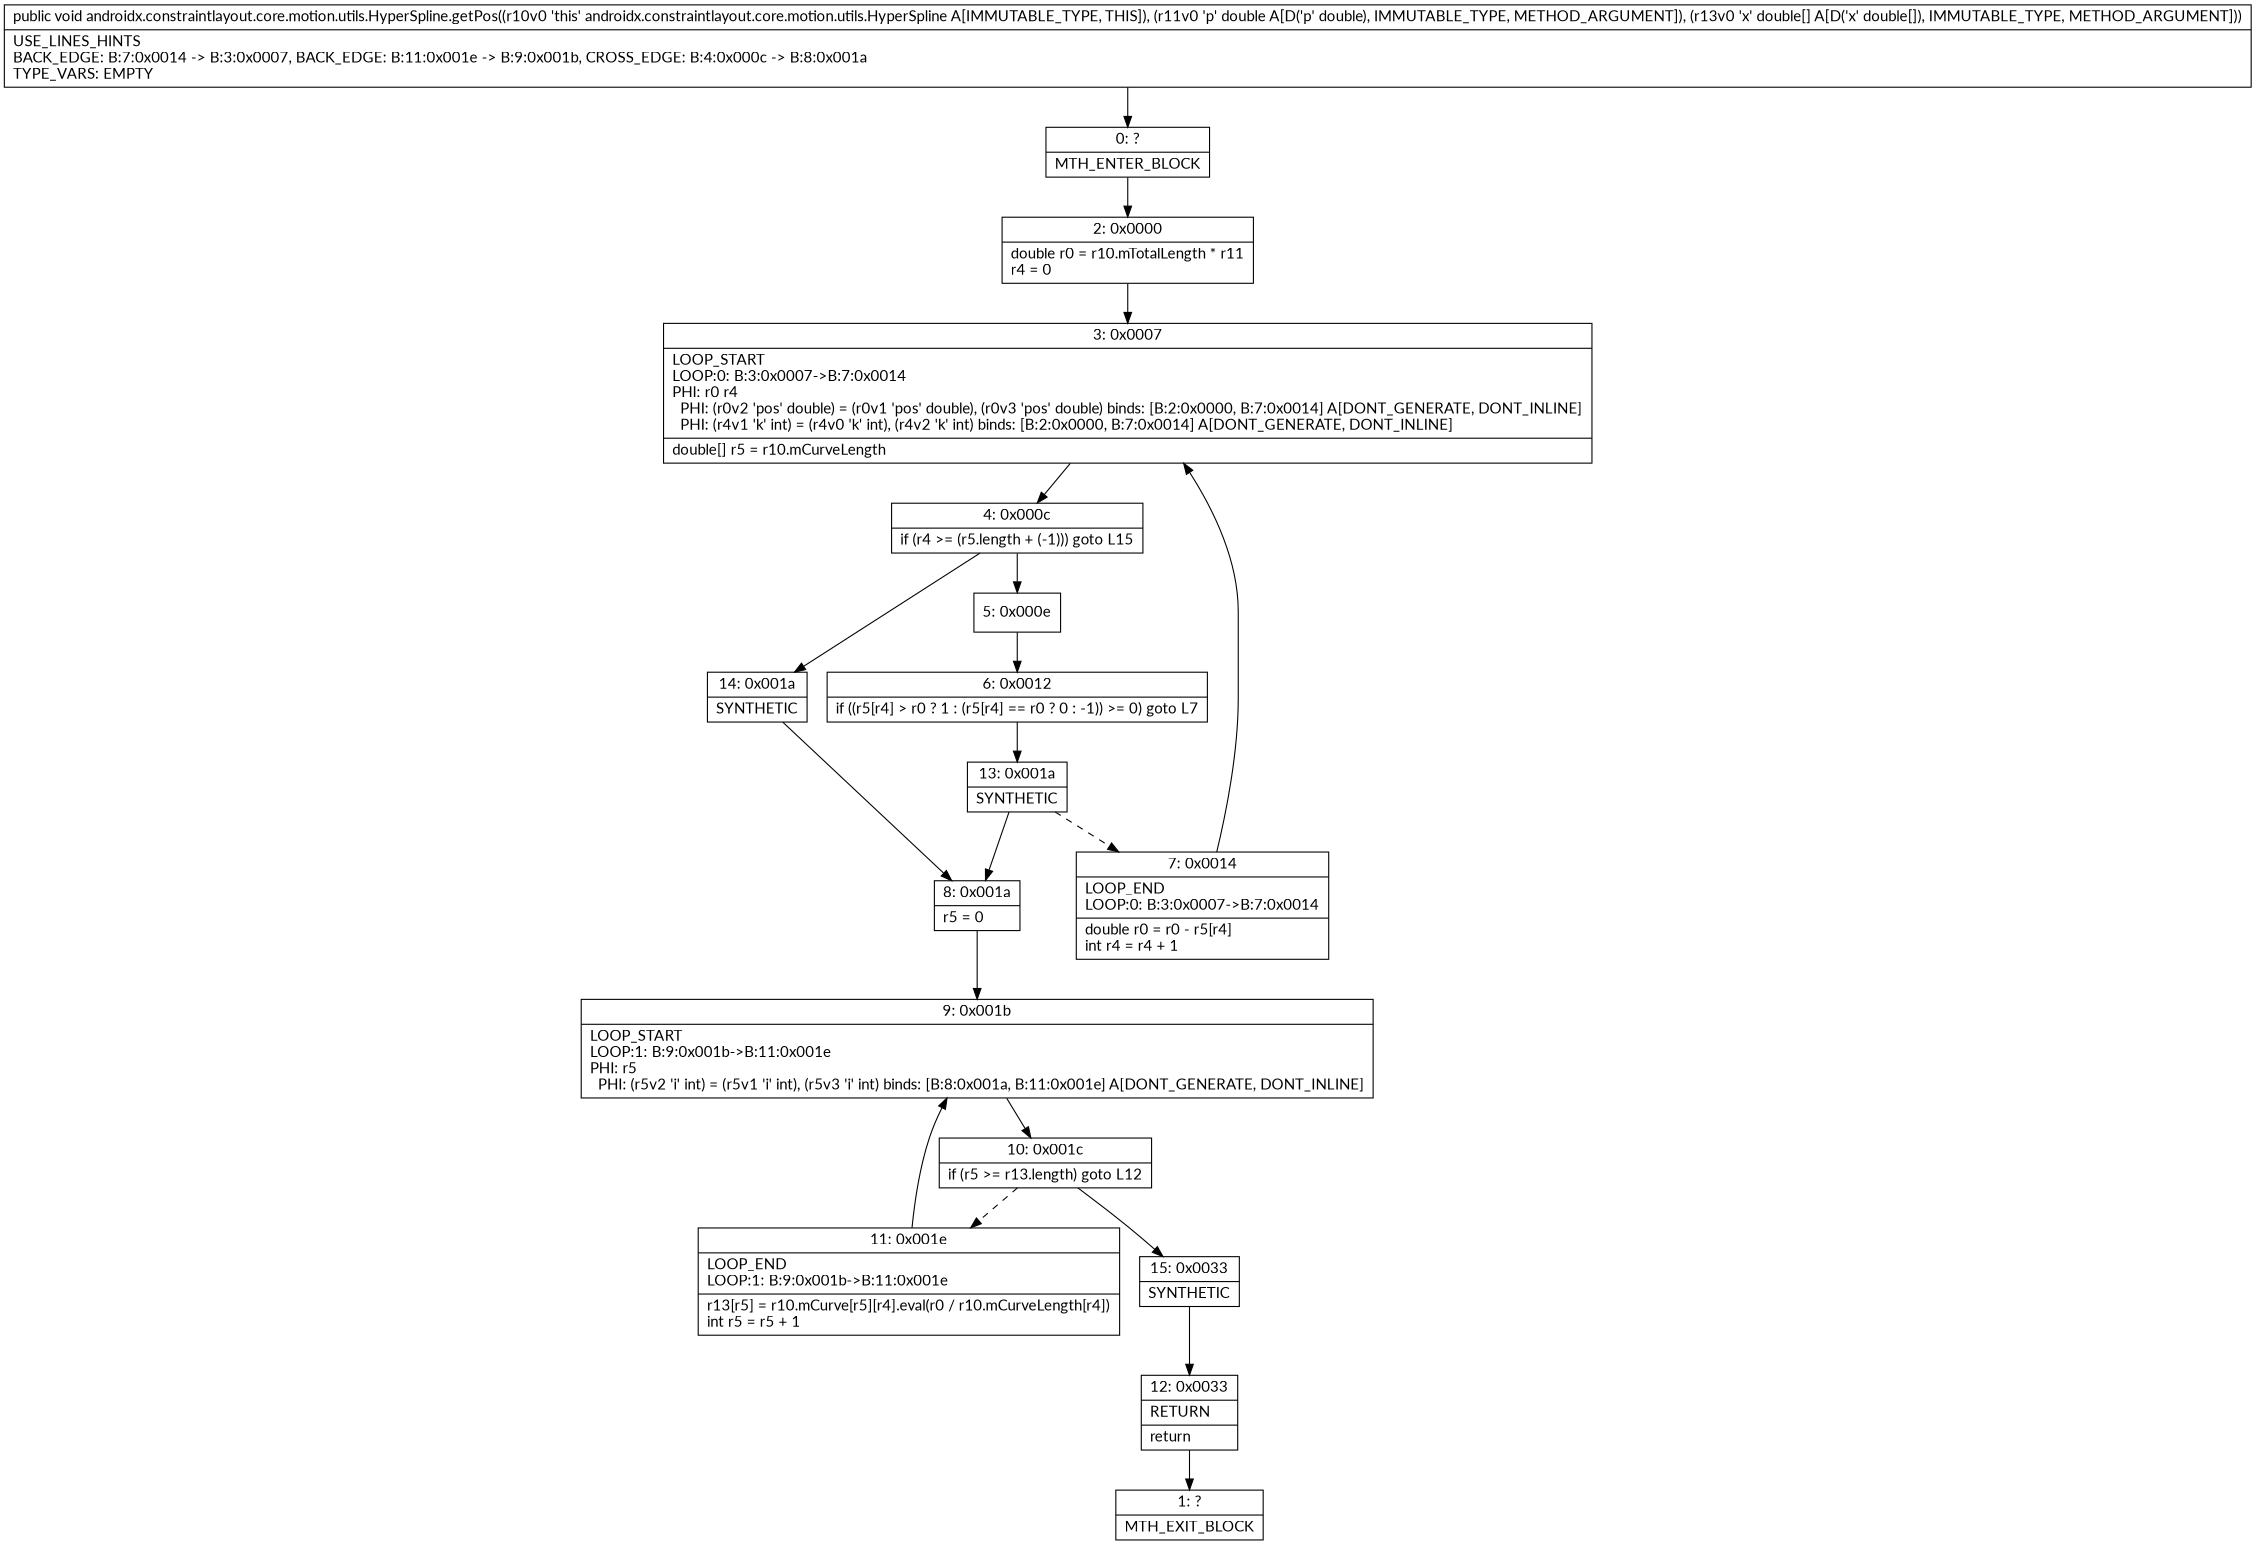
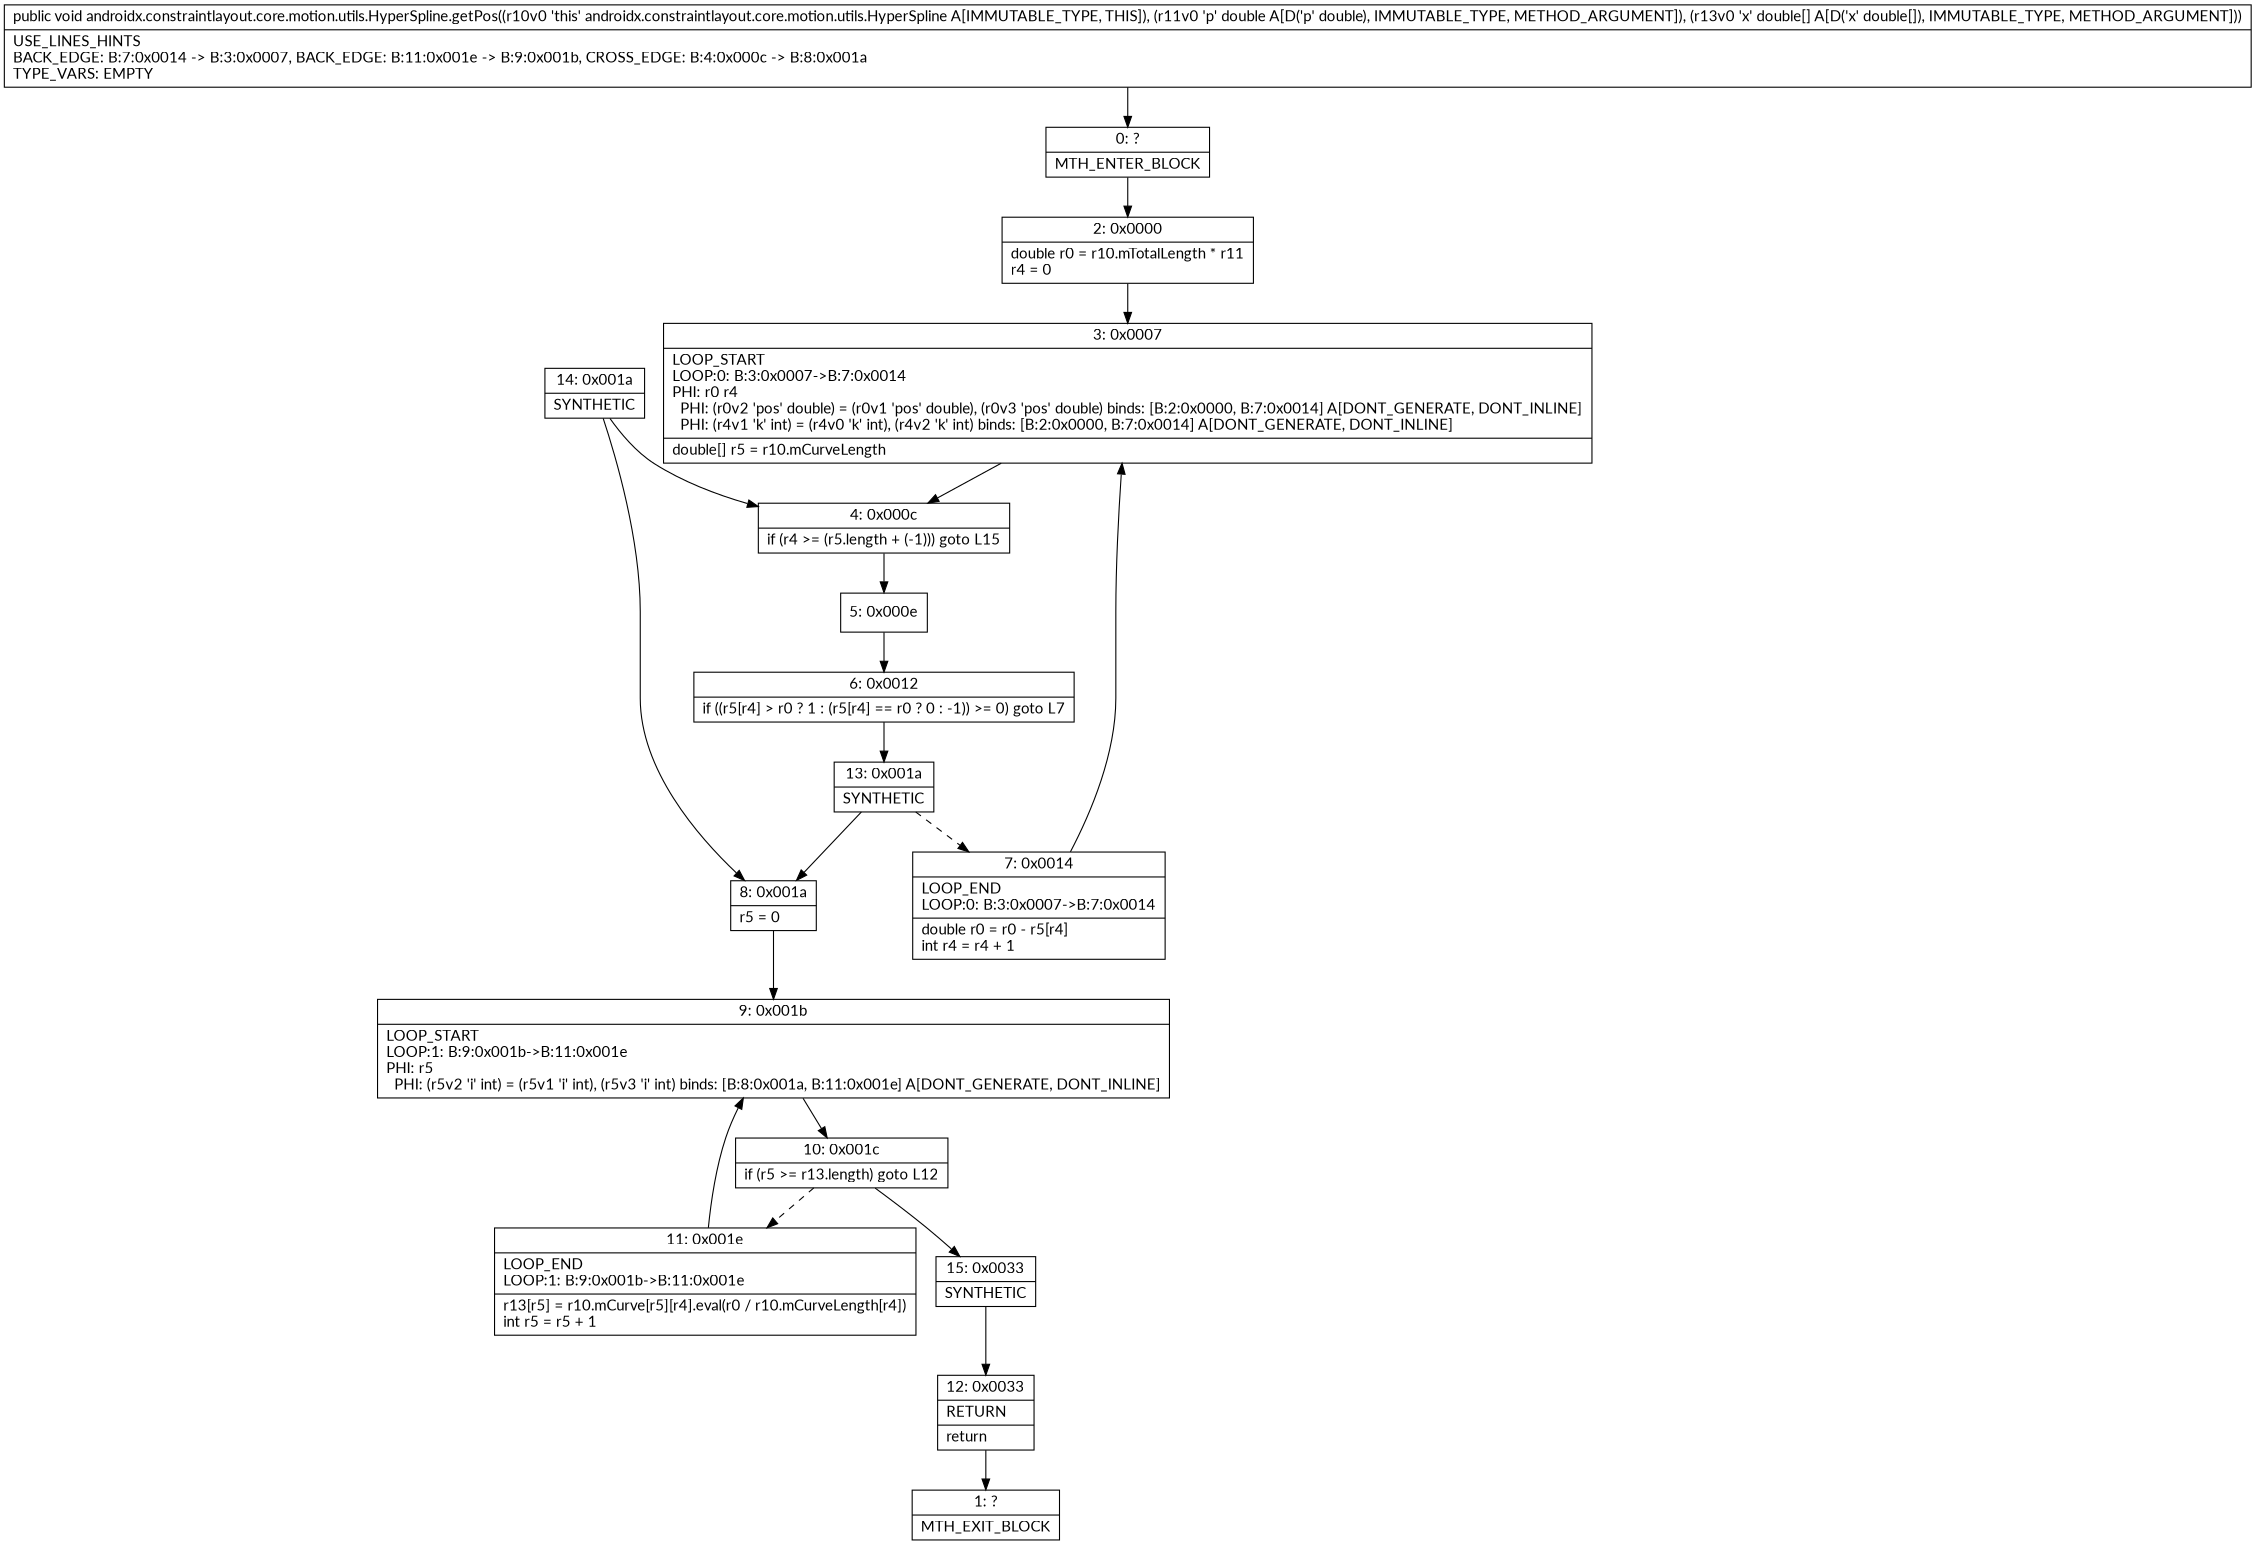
(892, 610) -> (671, 473)
